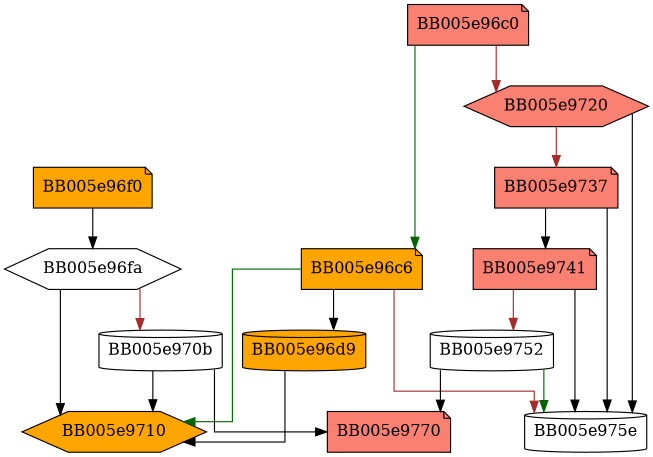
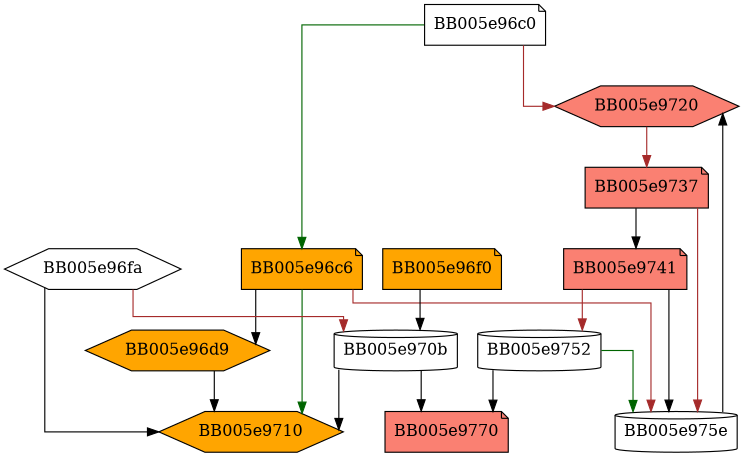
(468, 25) -> (485, 25)
(93, 223) -> (420, 310)
(632, 257) -> (723, 268)
(607, 304) -> (698, 304)
(304, 350) -> (178, 350)
